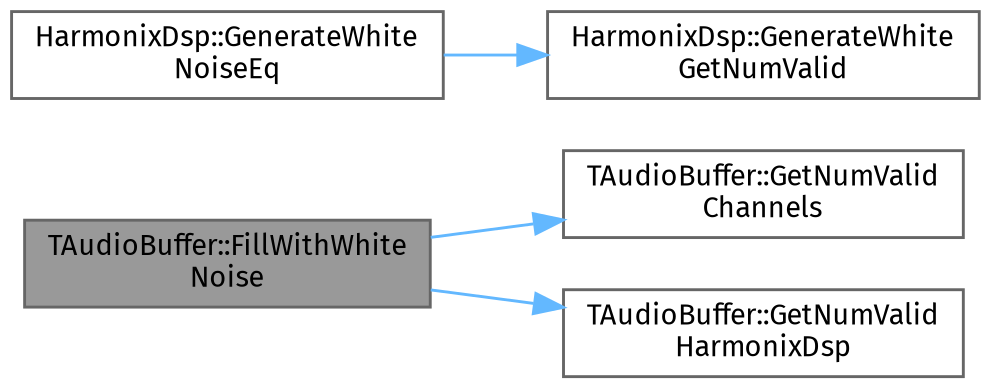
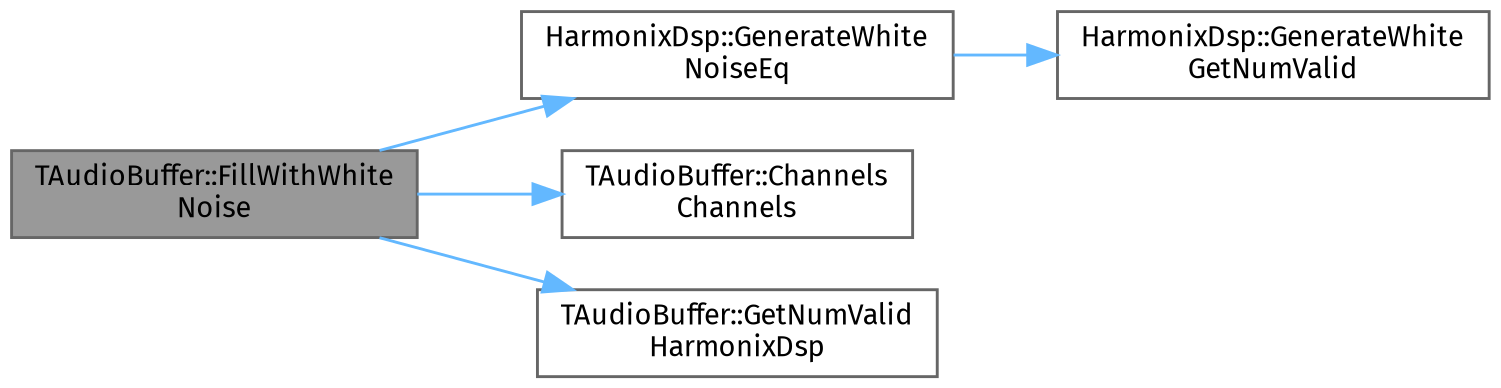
none -> (462, 128)
(763, 194) -> (737, 194)
